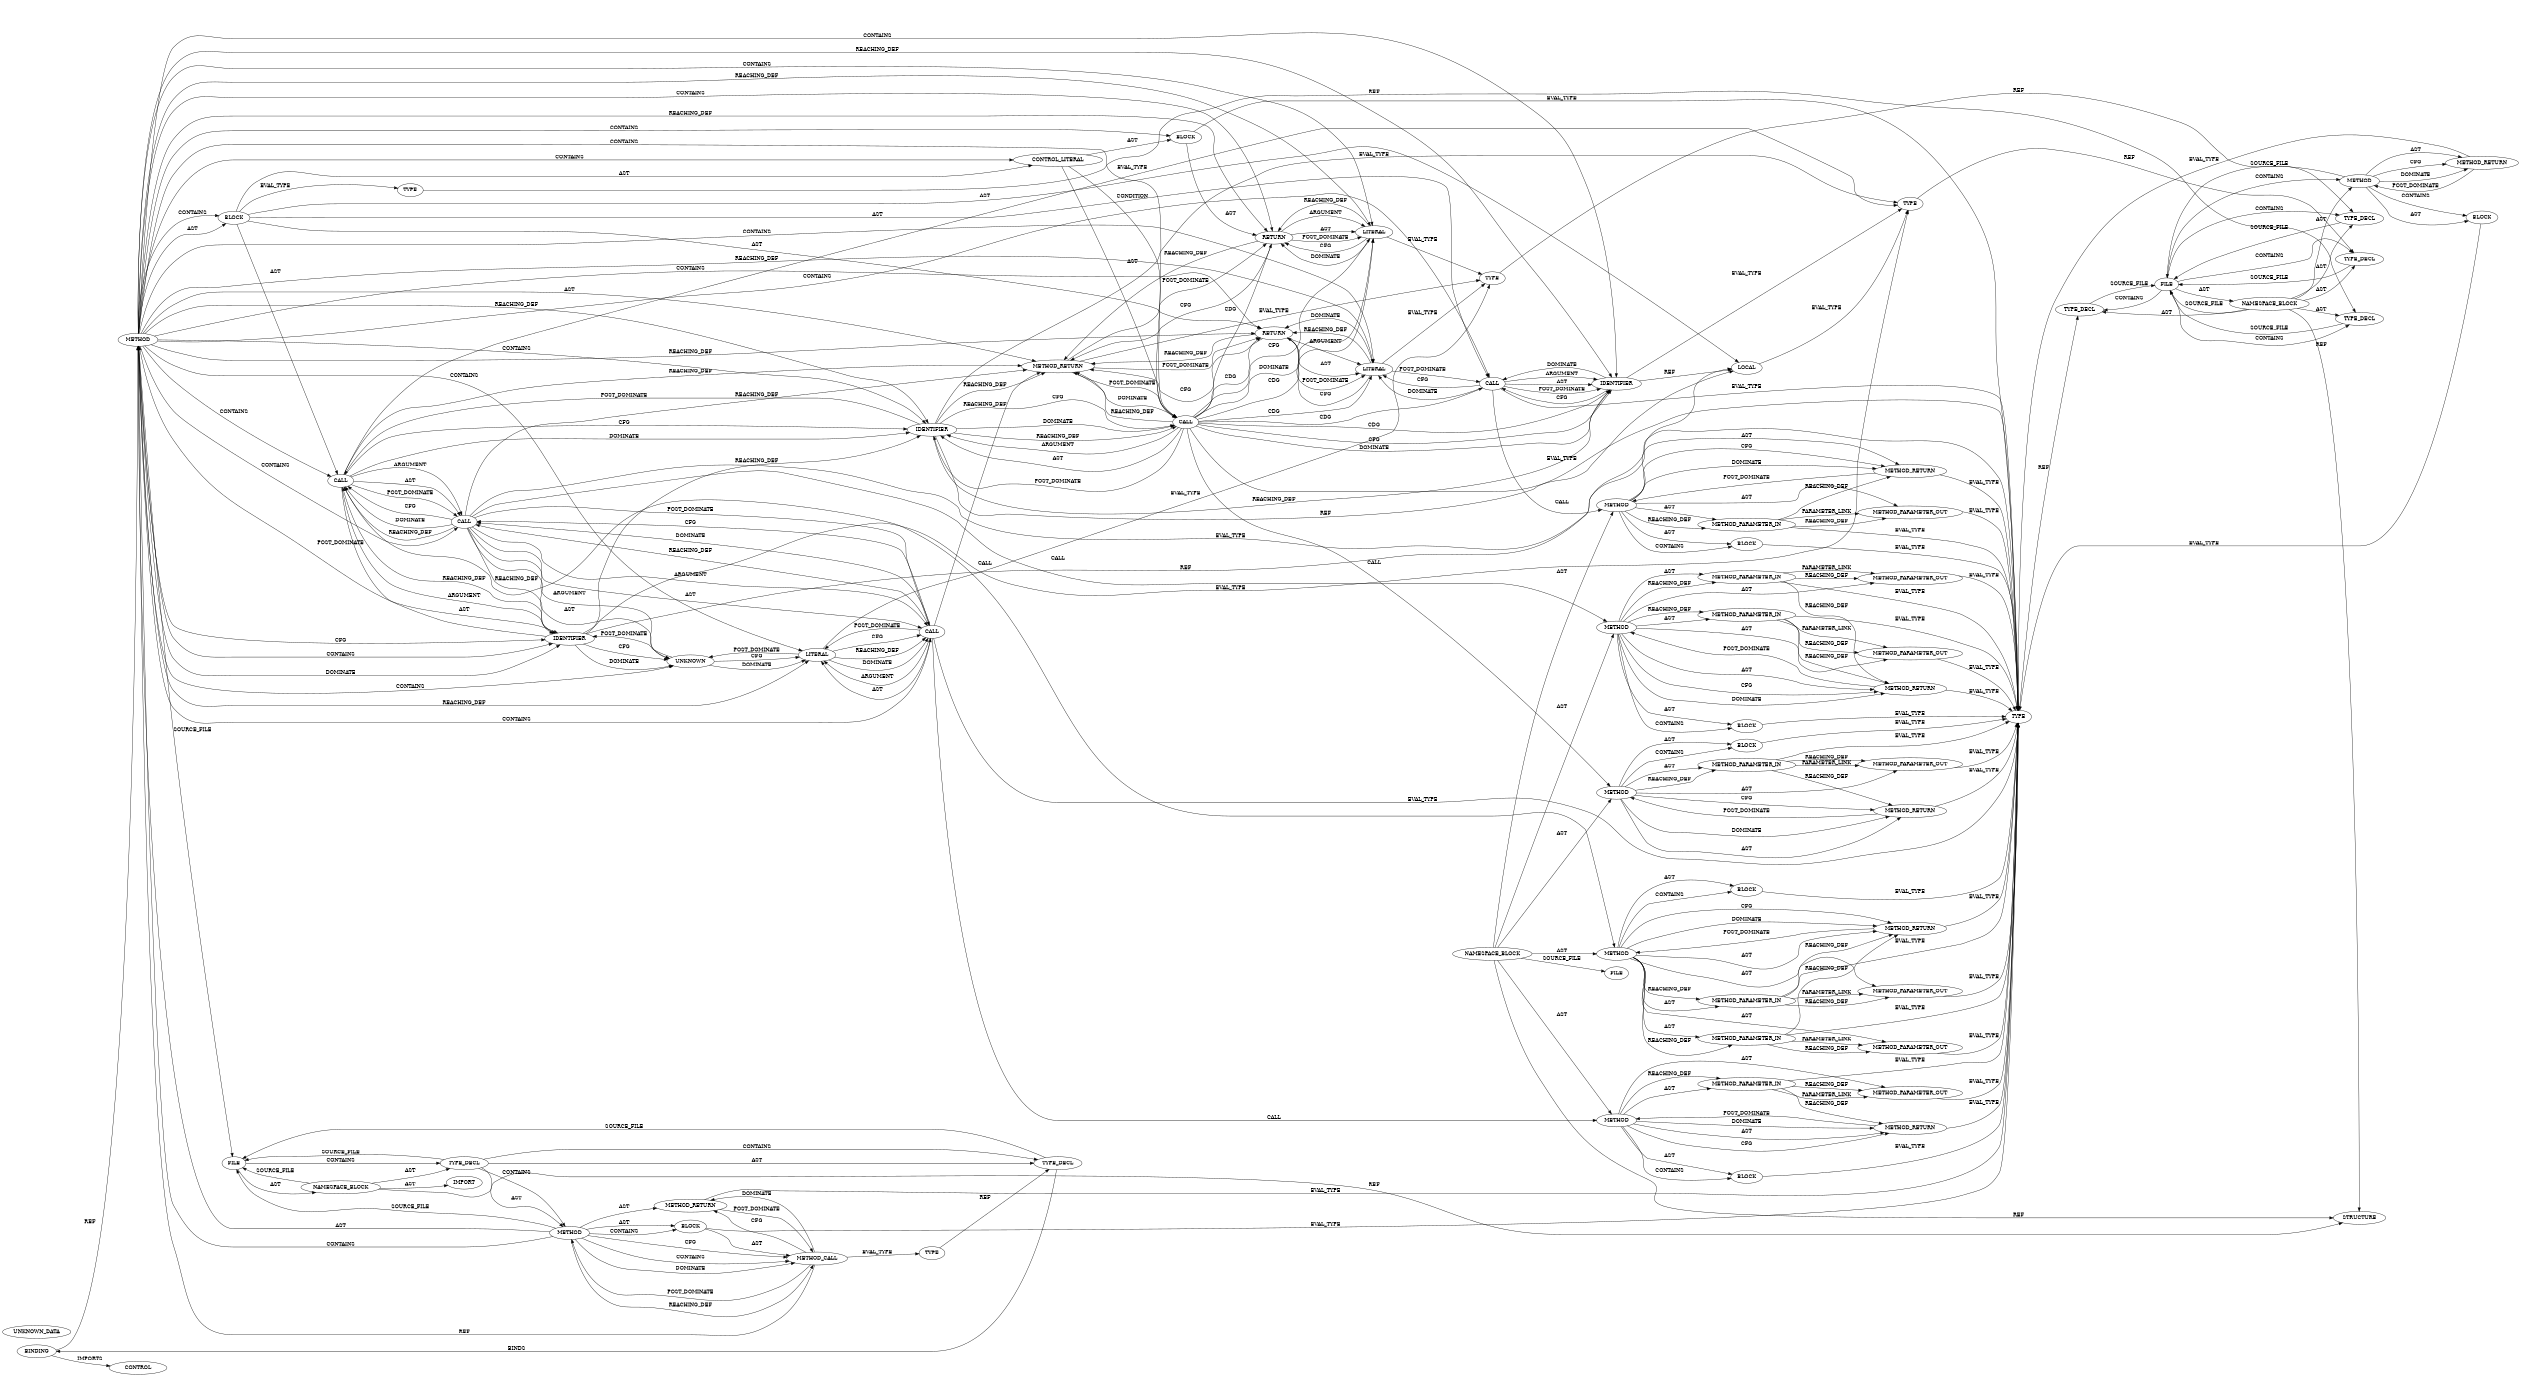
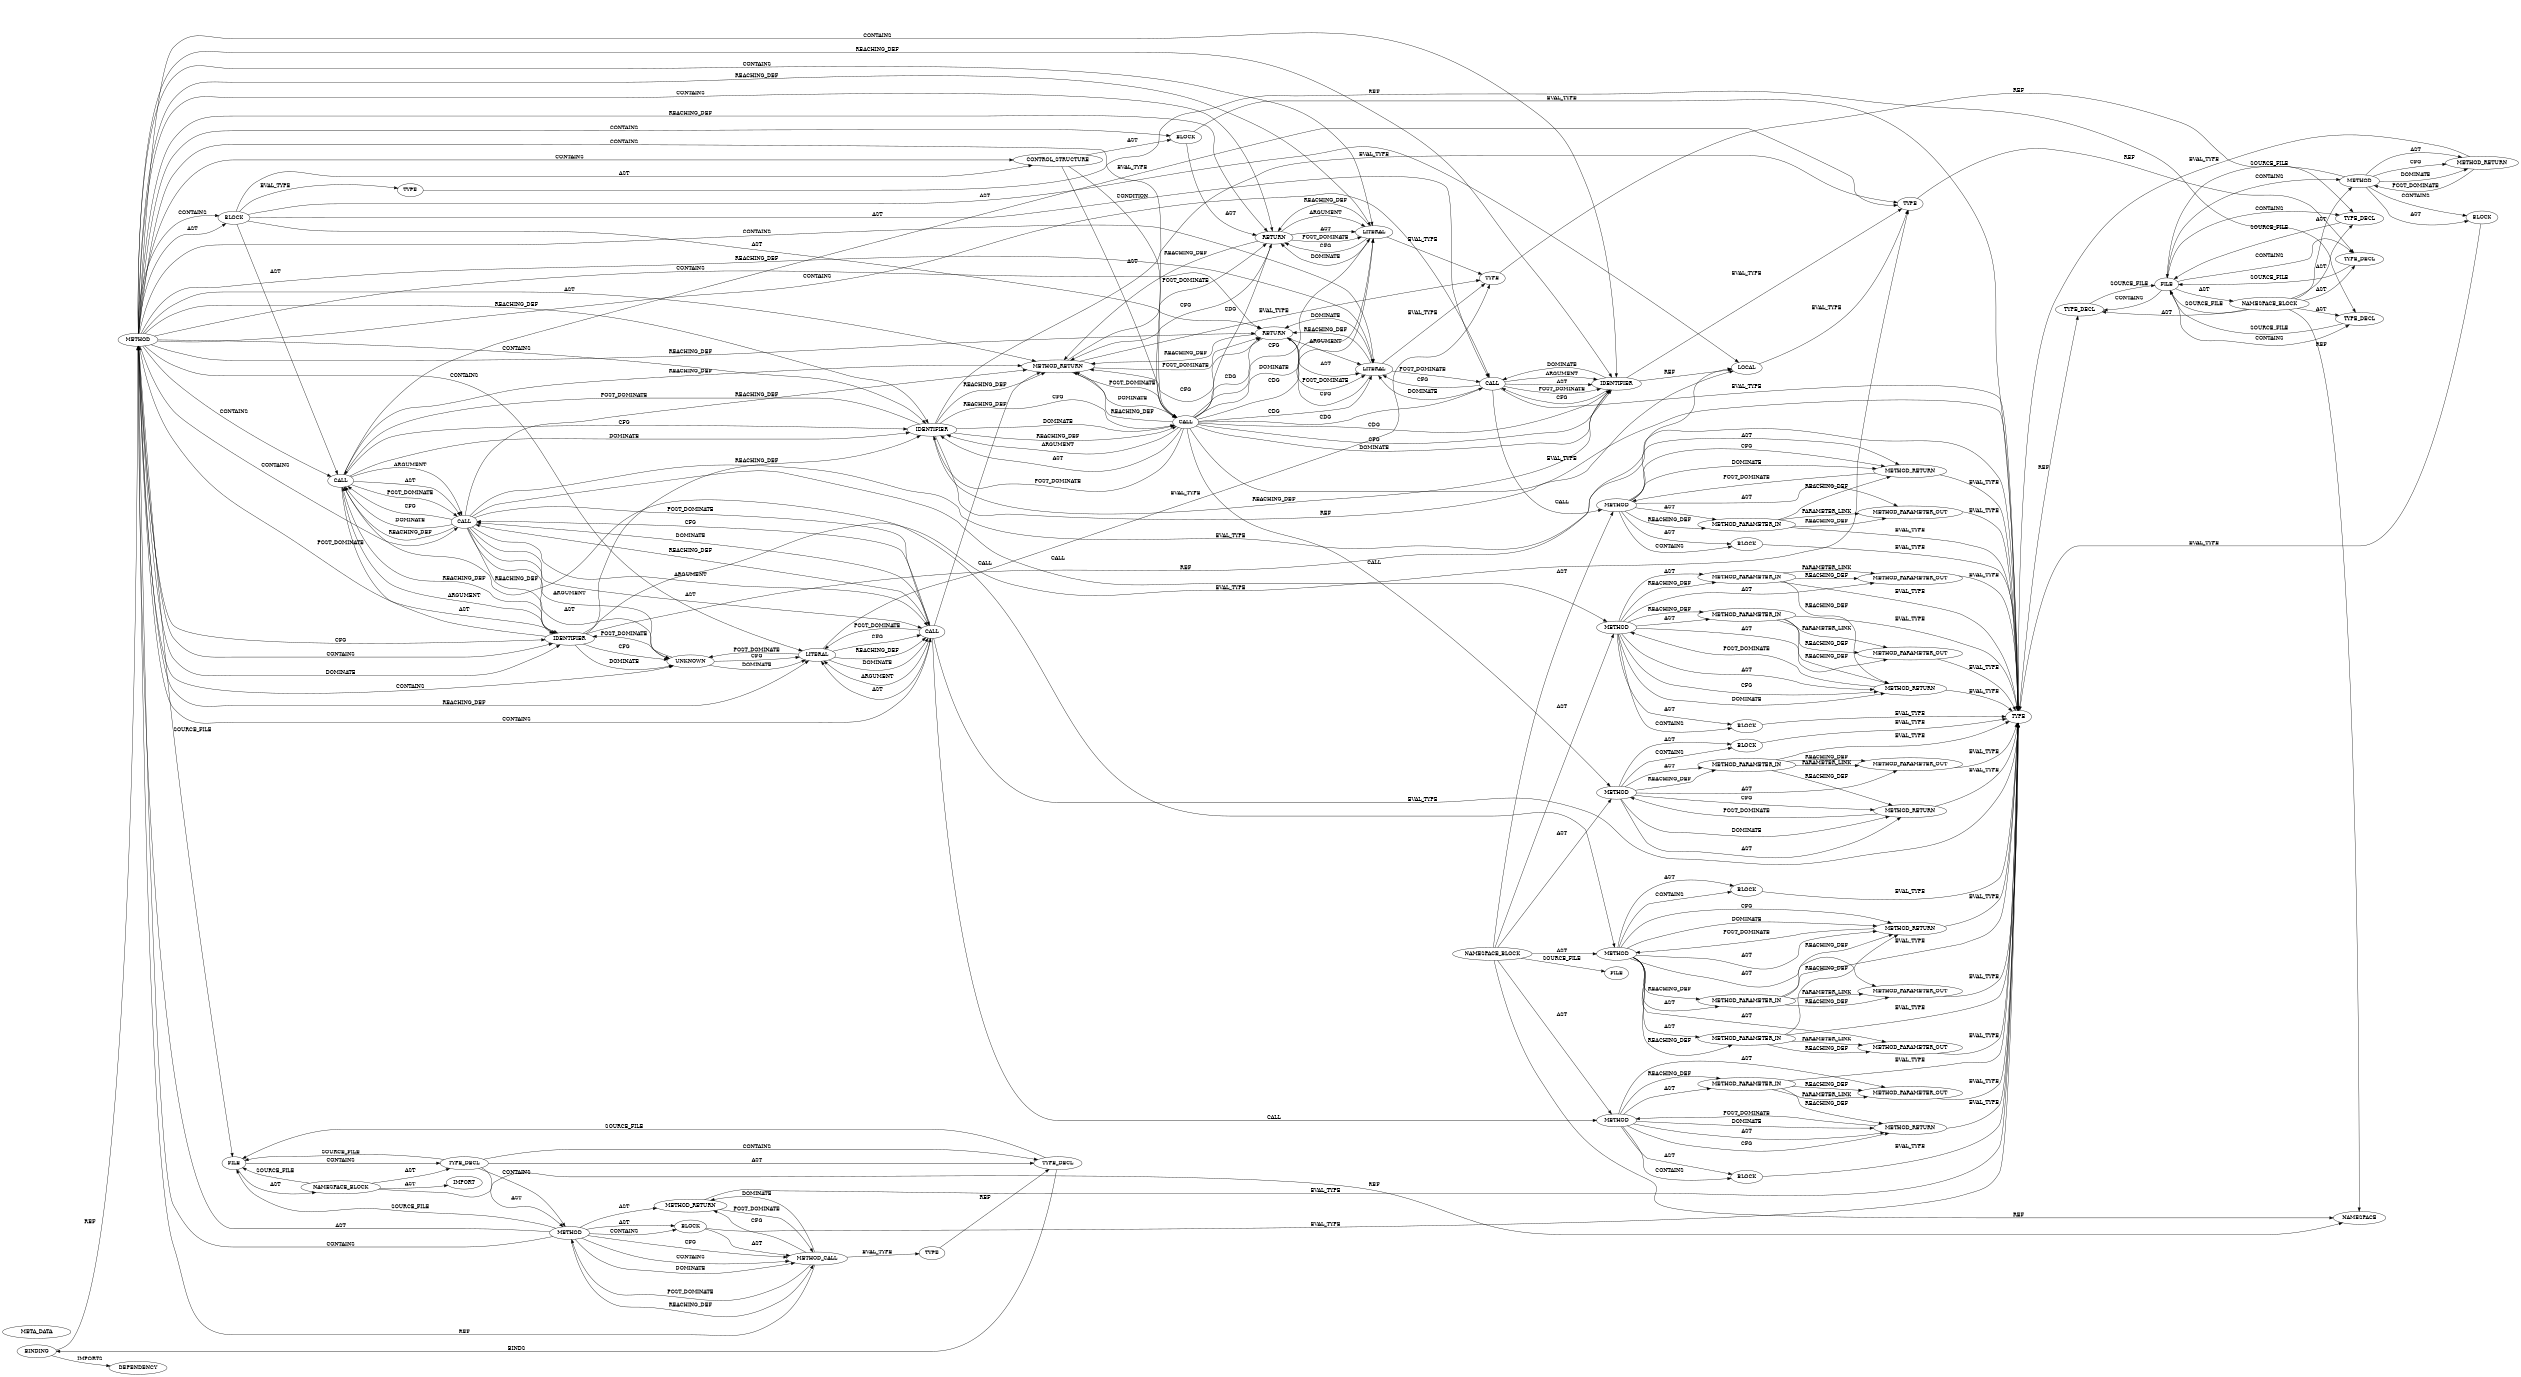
(1058, 160) -> (1058, 160)
(2360, 1218) -> (2360, 1218)
(37, 1332) -> (37, 1332)
(138, 1368) -> (138, 1368)
